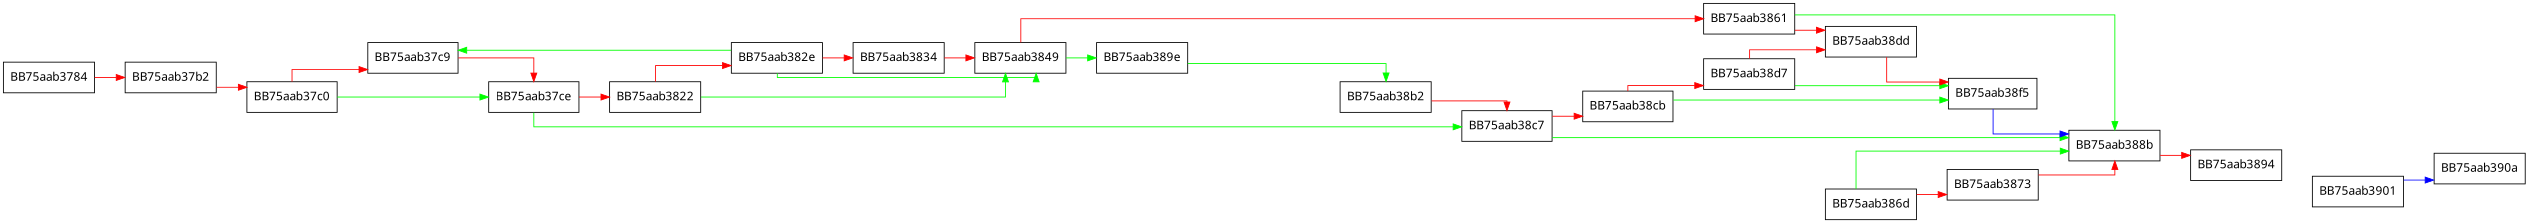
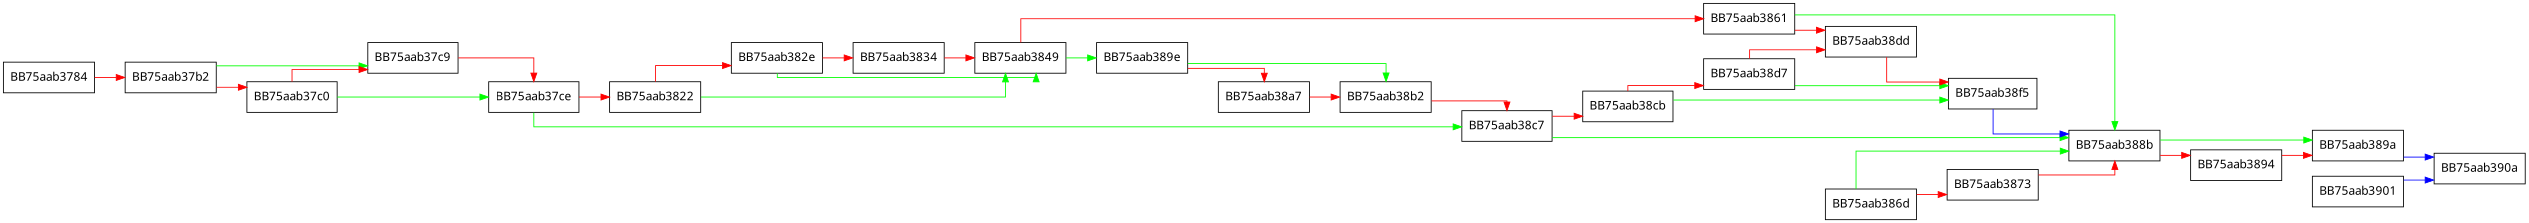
(599, 50) -> (288, 66)
none -> (1264, 97)
none -> (2358, 146)
